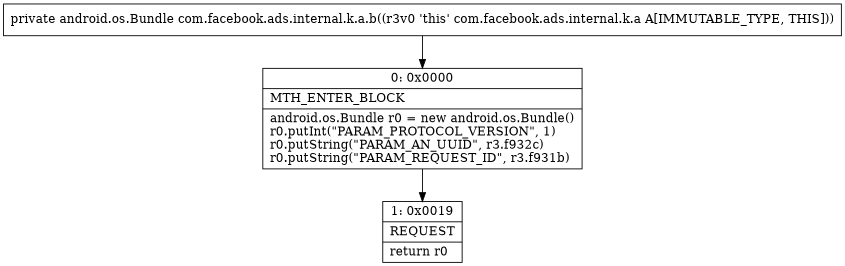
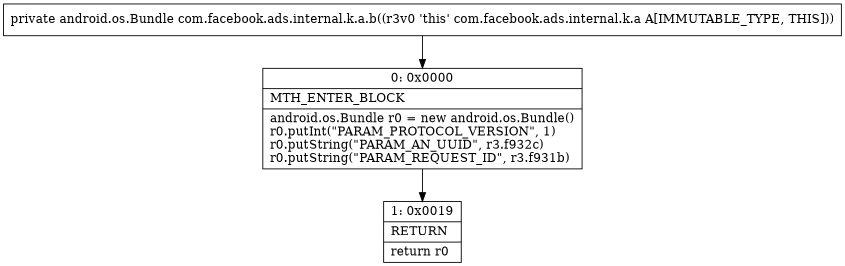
(422, 232) -> (419, 232)
